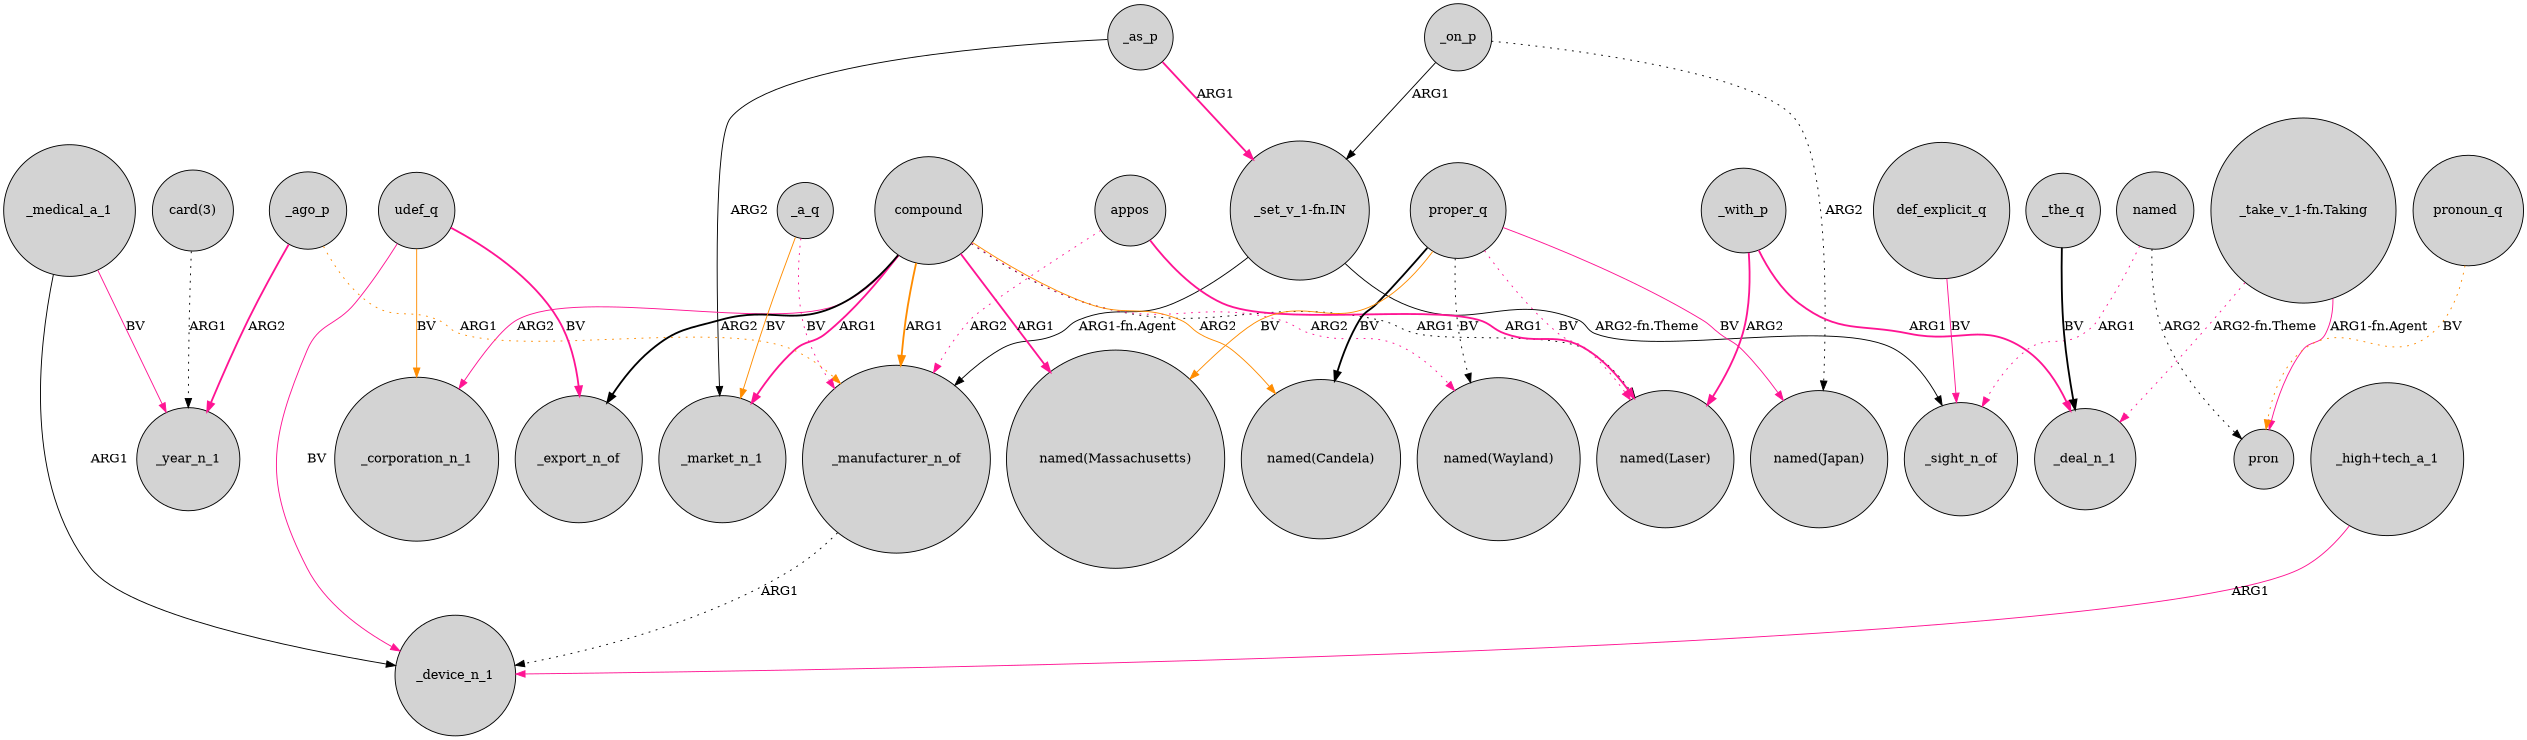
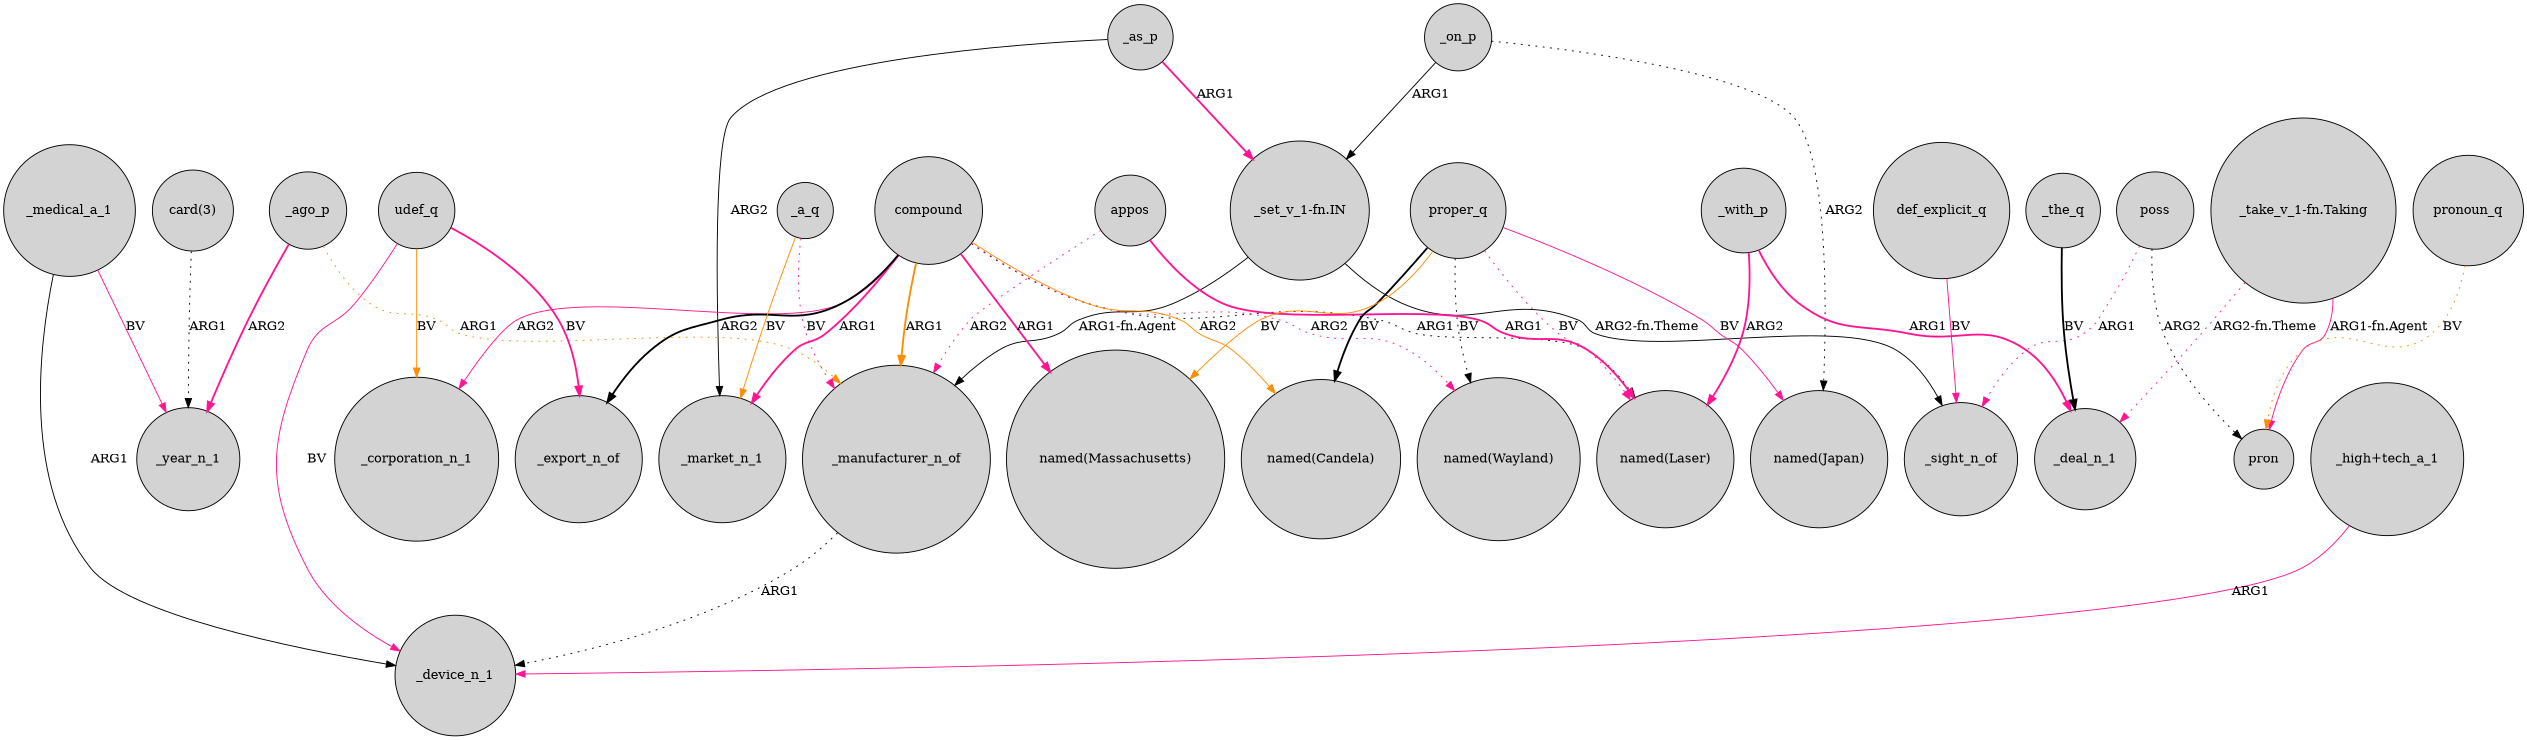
(2155, 211) -> (2155, 211)
